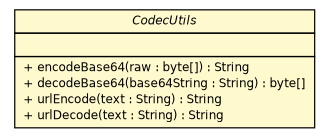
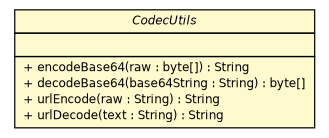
(123, 100) -> (122, 100)
